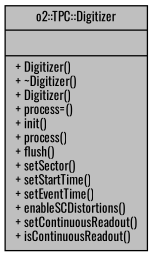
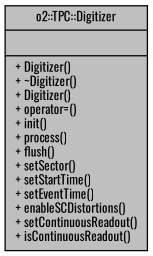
(44, 110) -> (46, 110)
